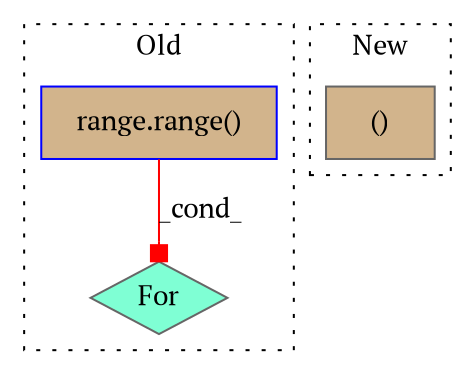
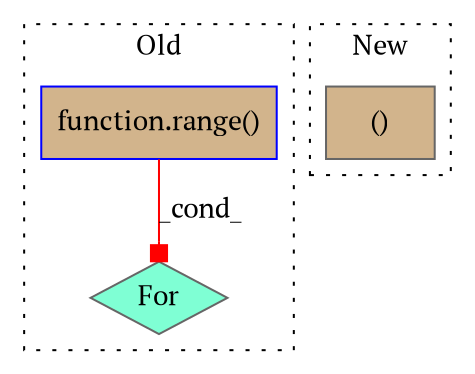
(159, 123) -> (159, 123)
